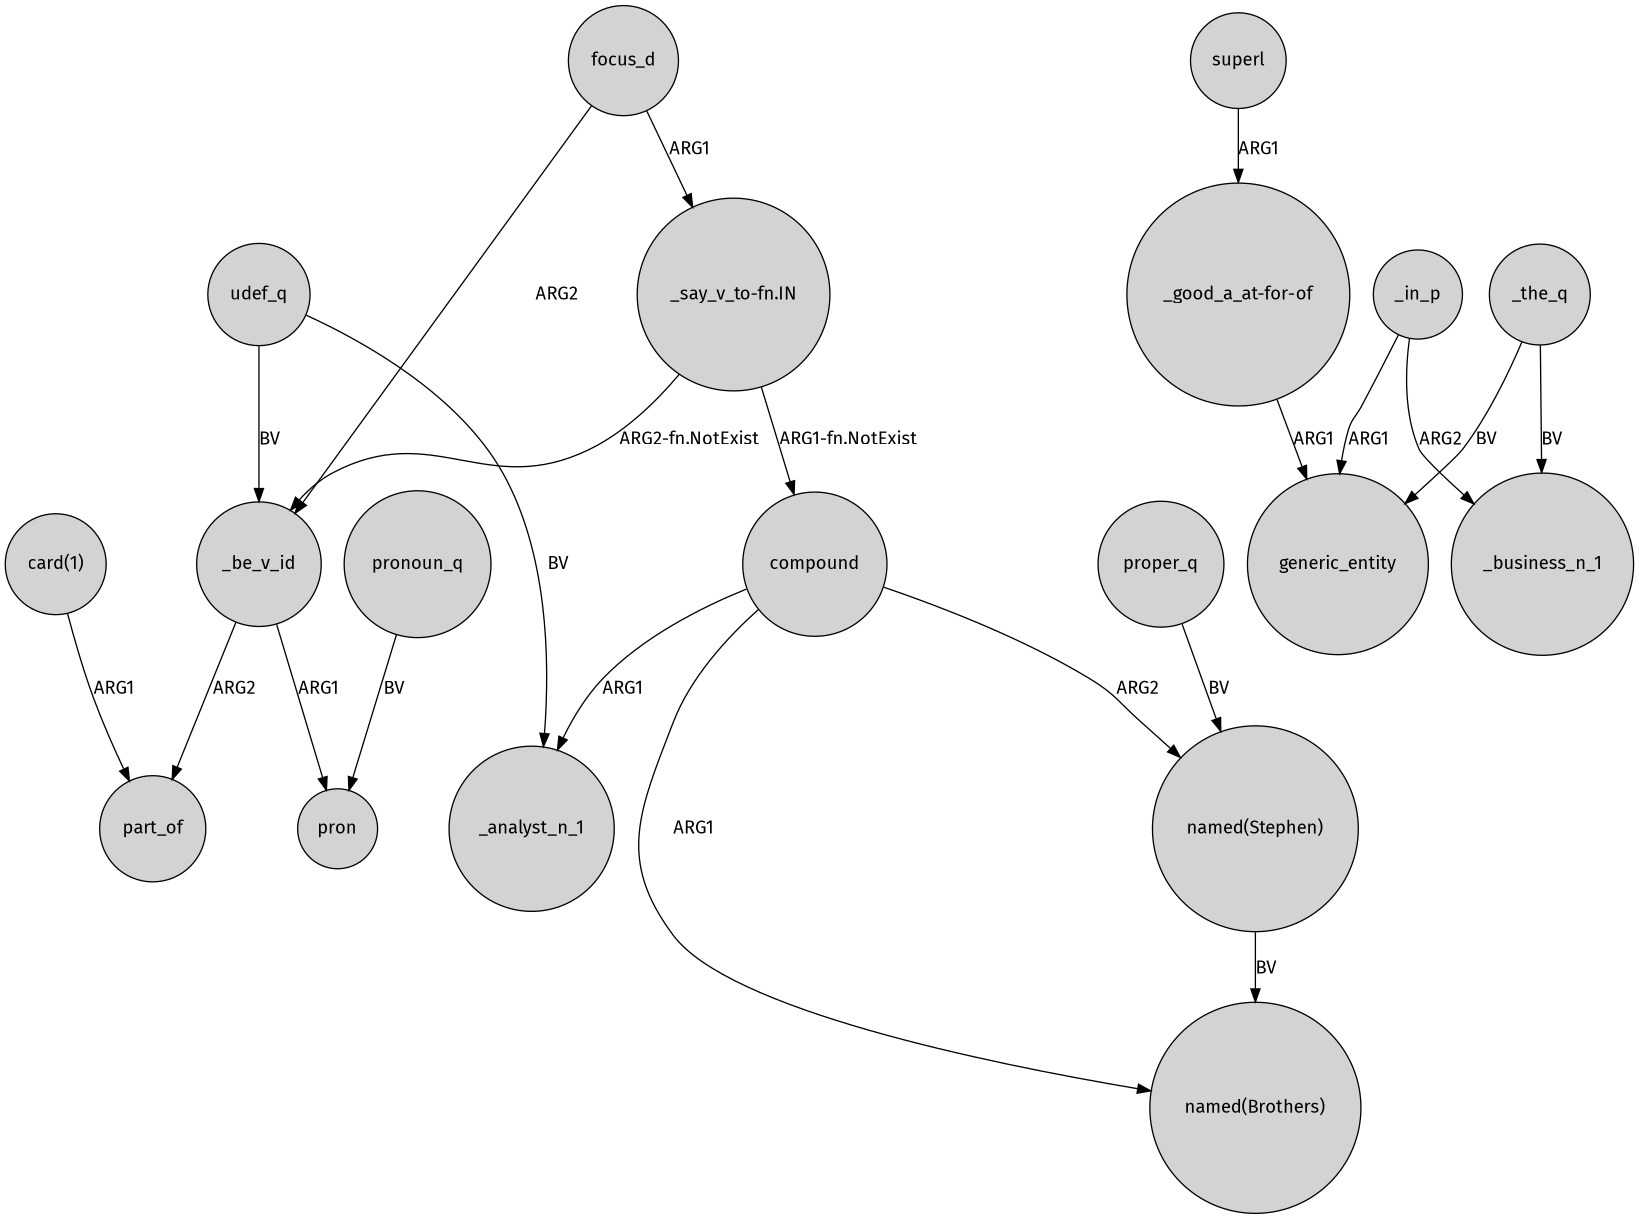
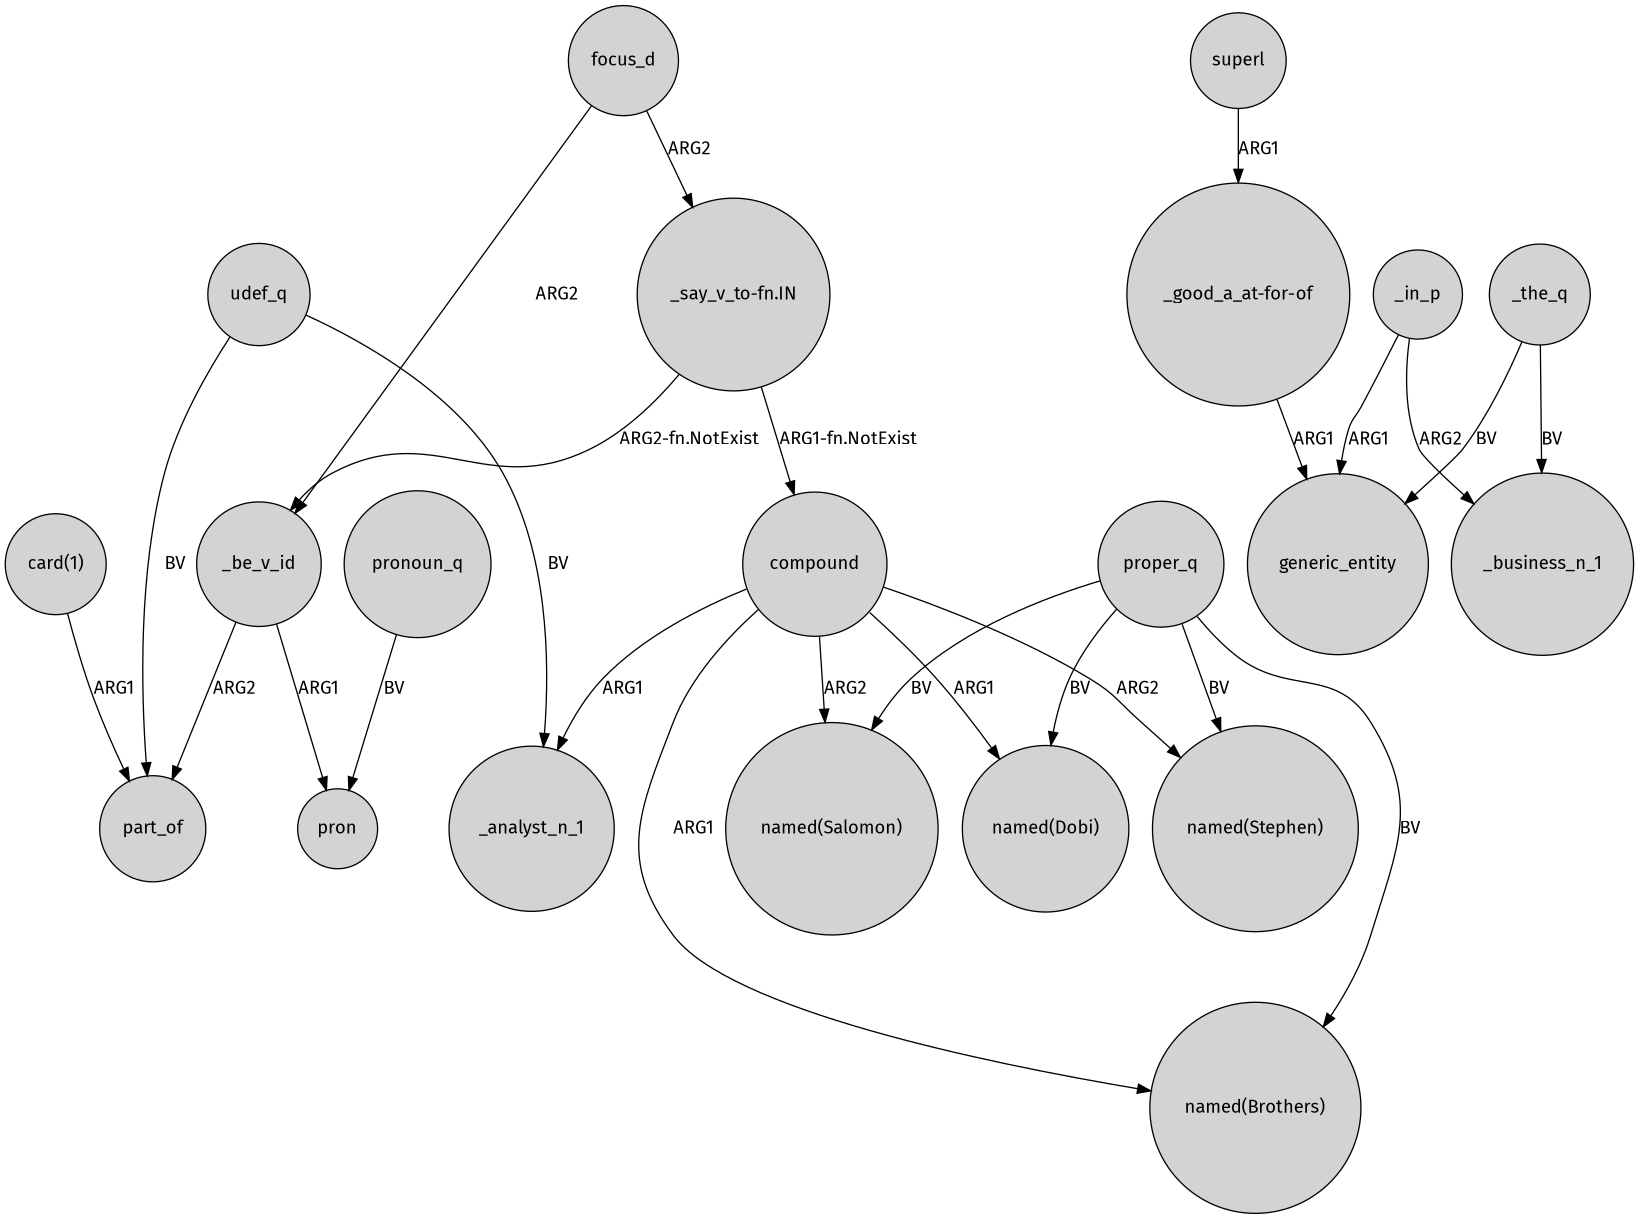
(690, 149) -> (690, 149)
(259, 417) -> (151, 542)
none -> (832, 829)
none -> (1046, 829)
(1255, 960) -> (1393, 769)
